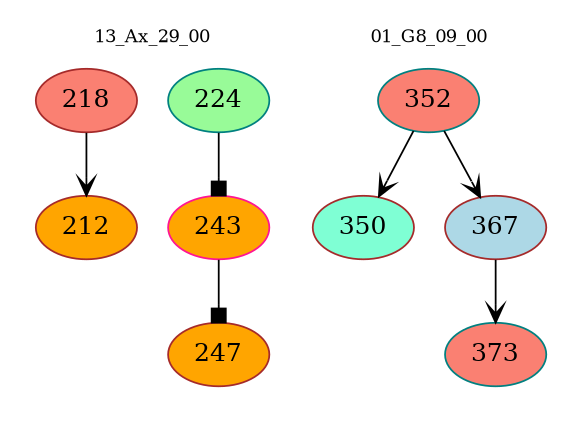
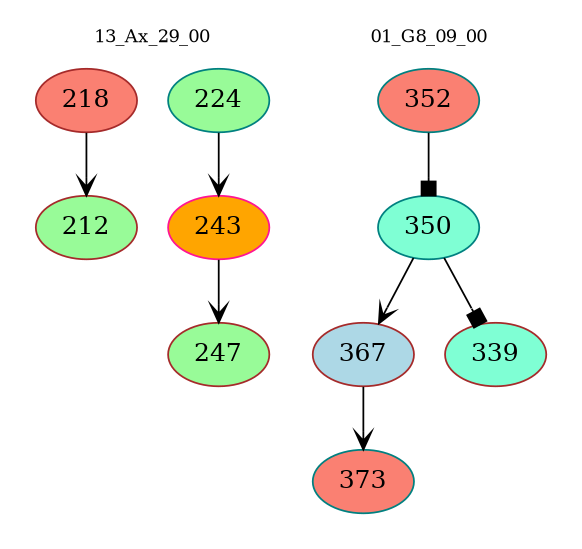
(219, 155) -> (219, 155)
(400, 156) -> (429, 155)
(458, 156) -> (400, 283)
(86, 228) -> (86, 228)
(363, 228) -> (429, 228)
(219, 282) -> (219, 282)
(219, 355) -> (219, 355)
none -> (496, 355)
